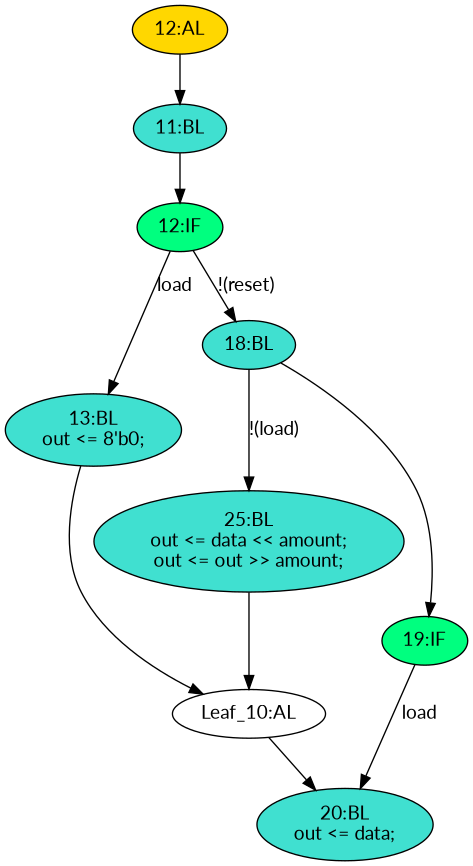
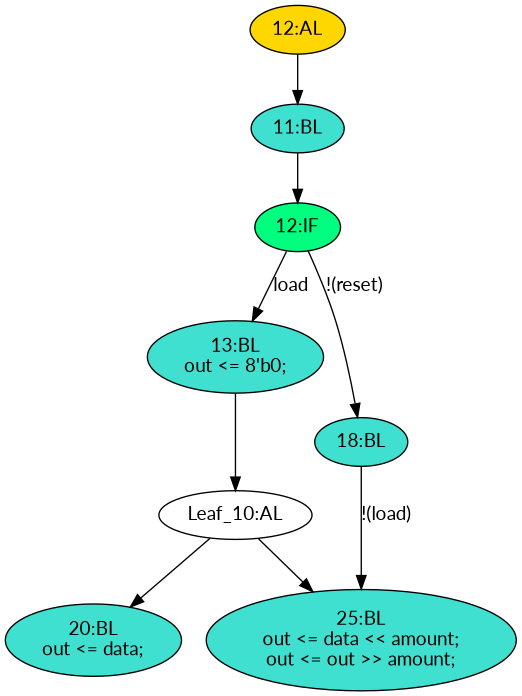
(249, 634) -> (281, 561)
(425, 641) -> none
